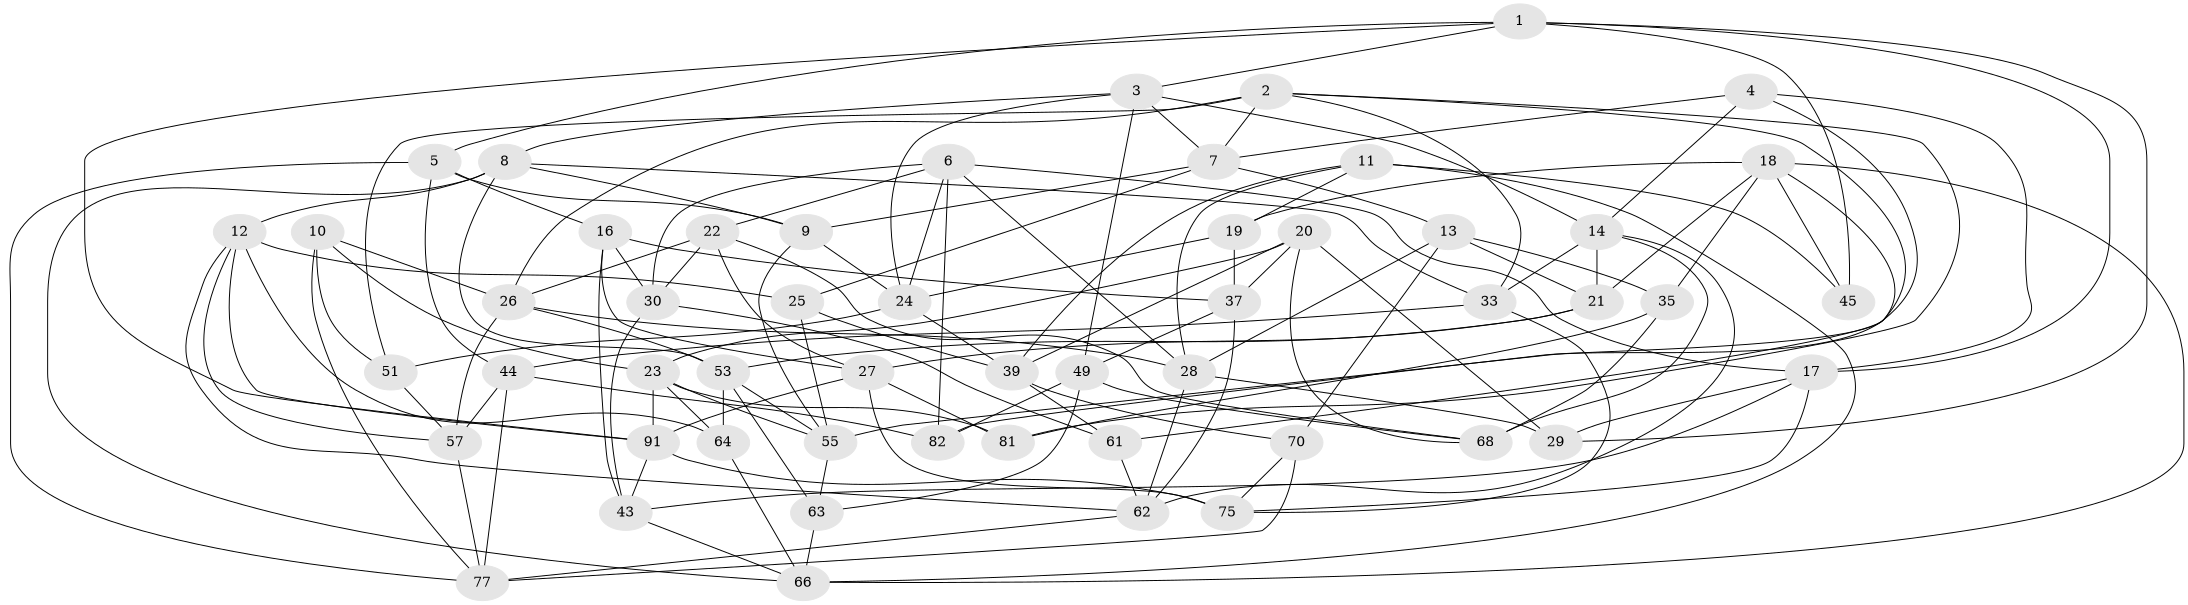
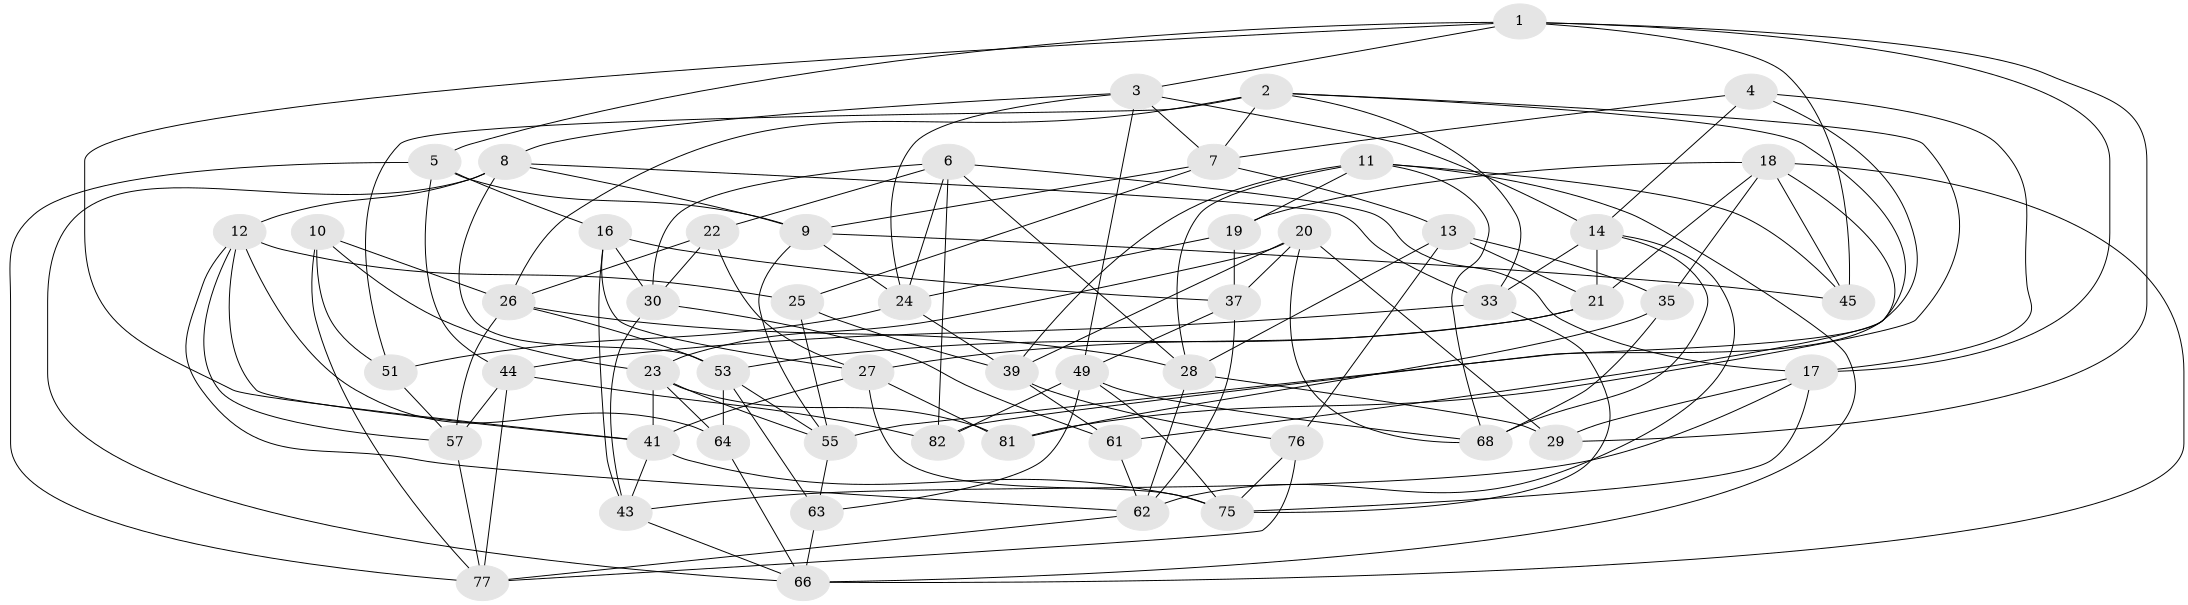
none -> (1353, 260)
(1140, 378) -> (1462, 273)
none -> (1154, 428)
(653, 443) -> (653, 443)
(1297, 443) -> (1297, 443)
